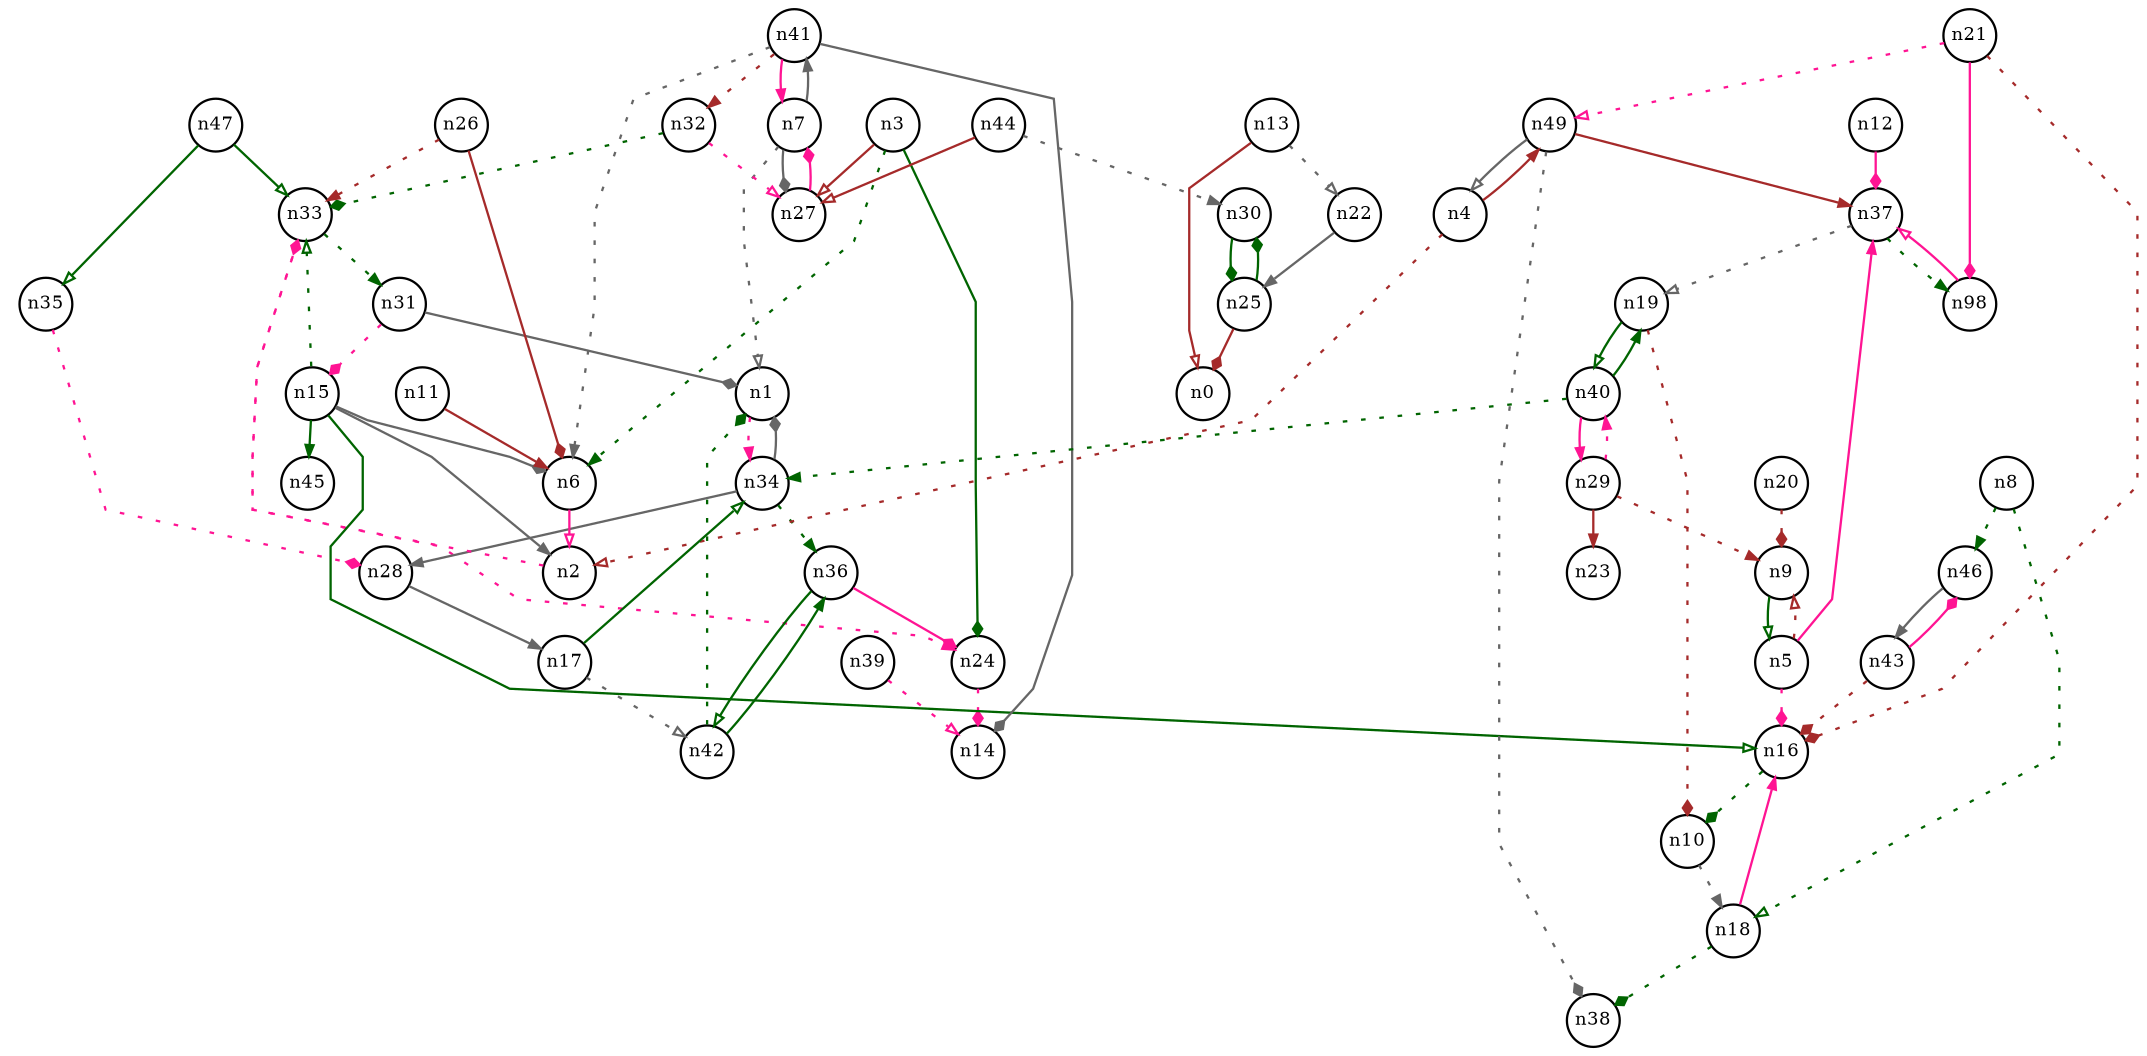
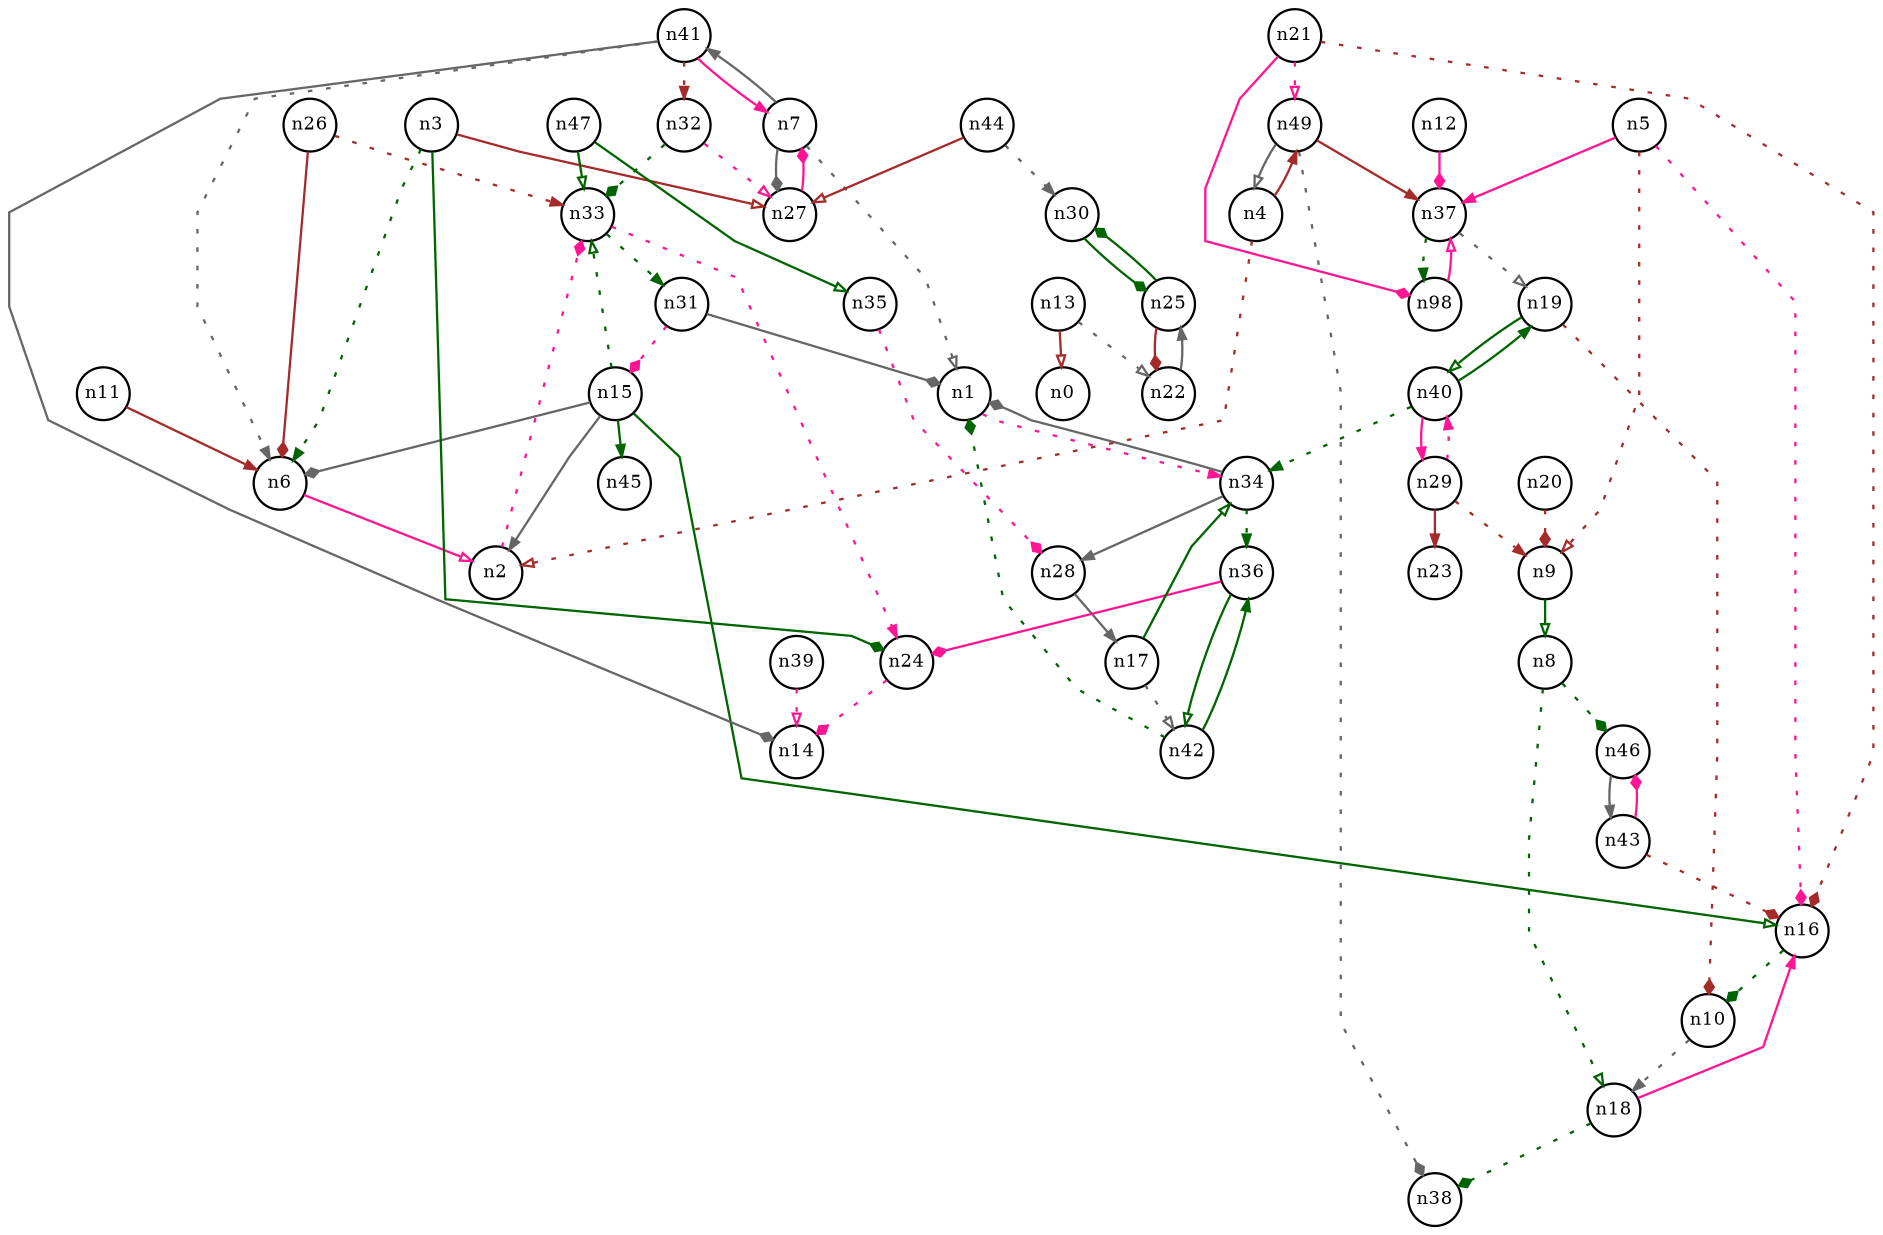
(1227, 343) -> (1155, 342)
(1988, 523) -> (1579, 702)
(1768, 612) -> (1545, 612)
